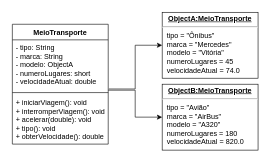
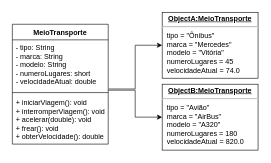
(39, 48) -> (39, 48)
(54, 103) -> (54, 103)
